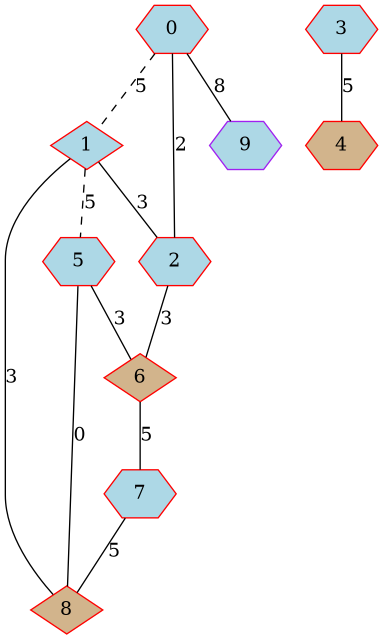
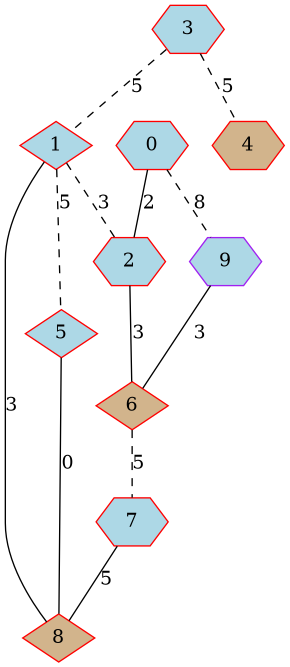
(209, 87) -> (189, 204)
(342, 87) -> (218, 87)
(127, 91) -> (119, 90)
(128, 200) -> (91, 200)
(79, 262) -> (61, 334)
(111, 323) -> (177, 337)
(140, 436) -> (132, 464)
